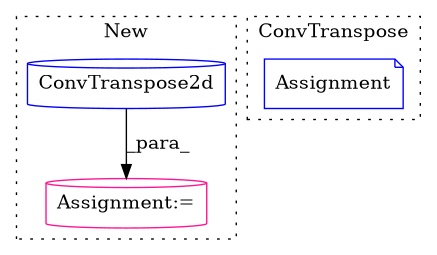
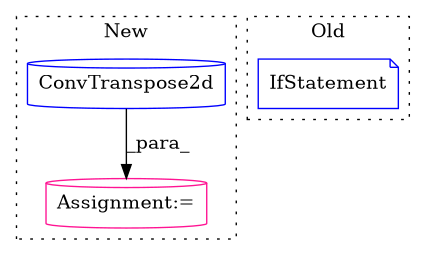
(334, 32) -> (328, 32)
(334, 84) -> (328, 84)
